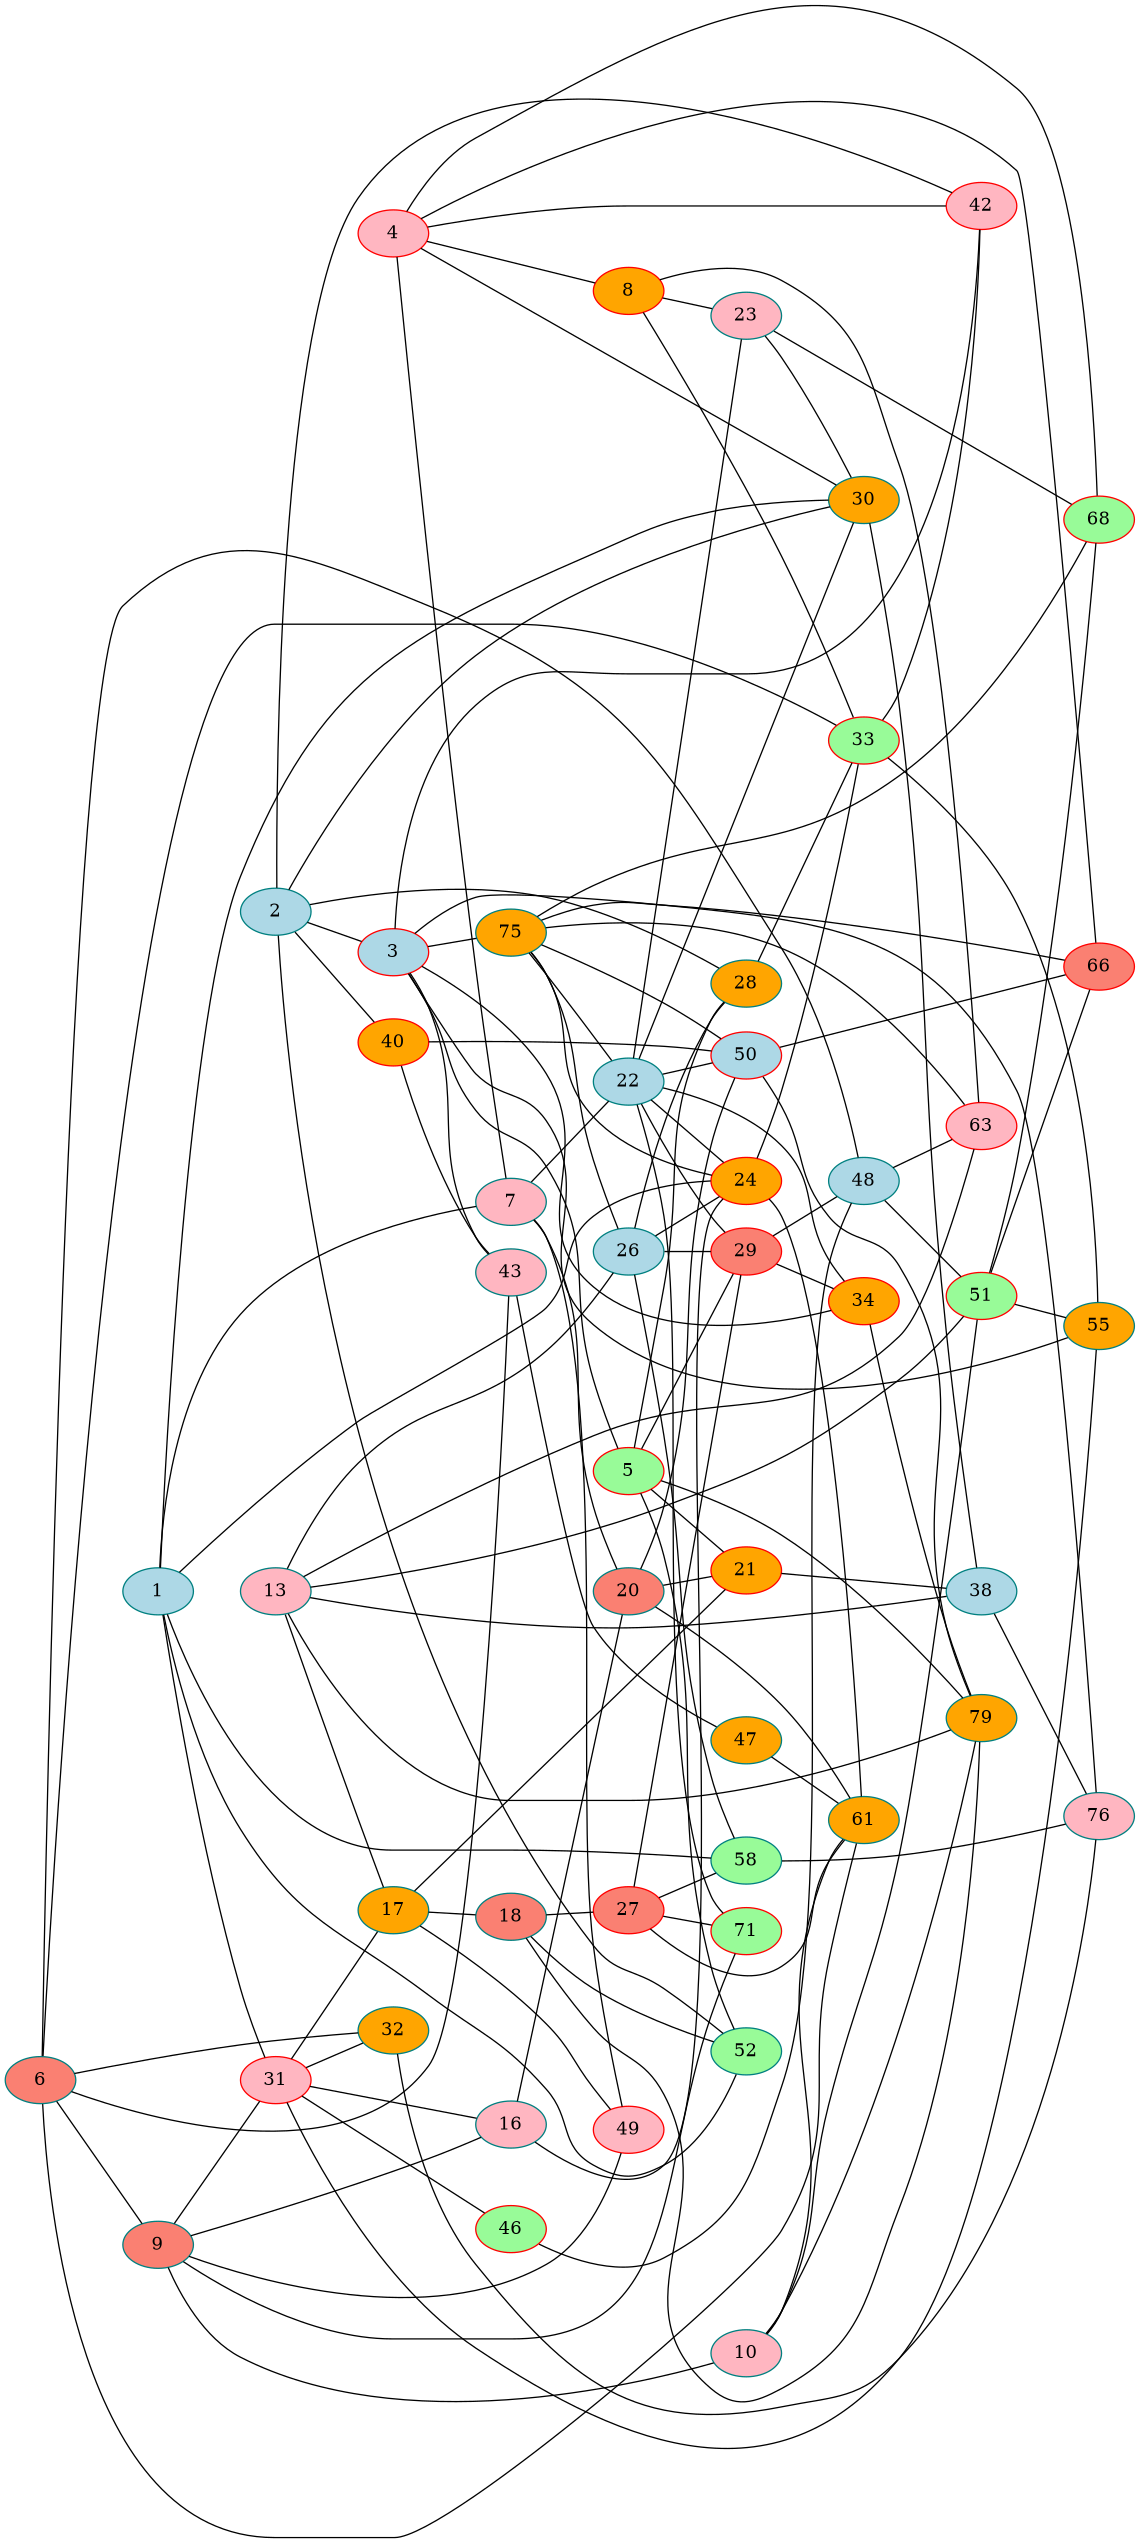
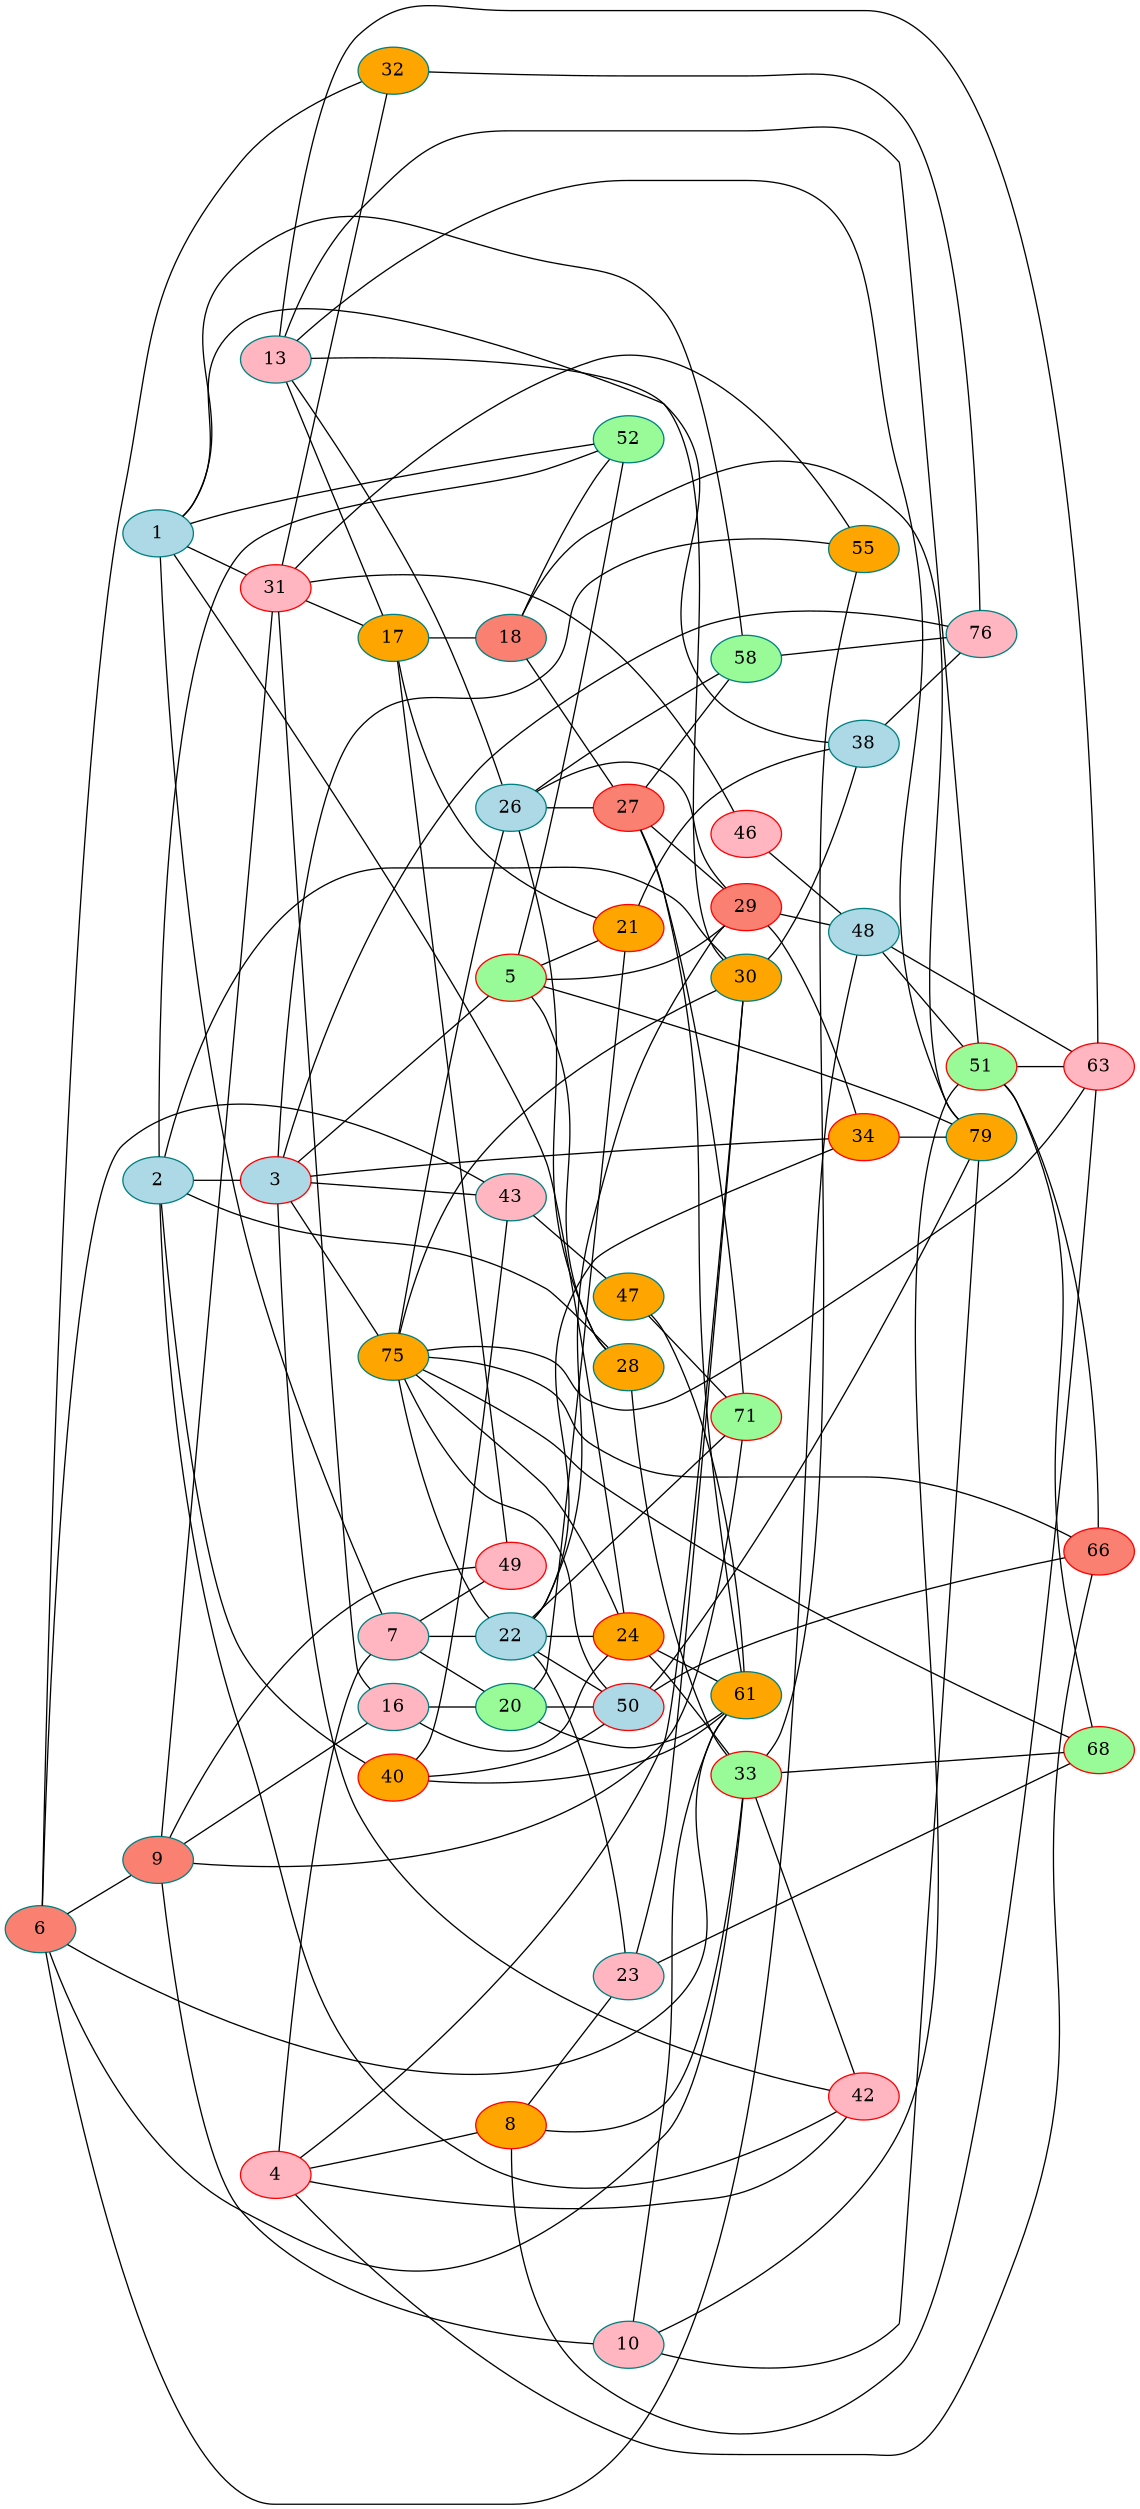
(900, 21) -> (923, 1763)
(746, 791) -> (513, 1123)
(687, 1216) -> (570, 808)
(1040, 1311) -> (1041, 1067)
none -> (688, 1357)
(629, 1591) -> (511, 1707)
none -> (576, 1776)
(511, 2229) -> (746, 834)
